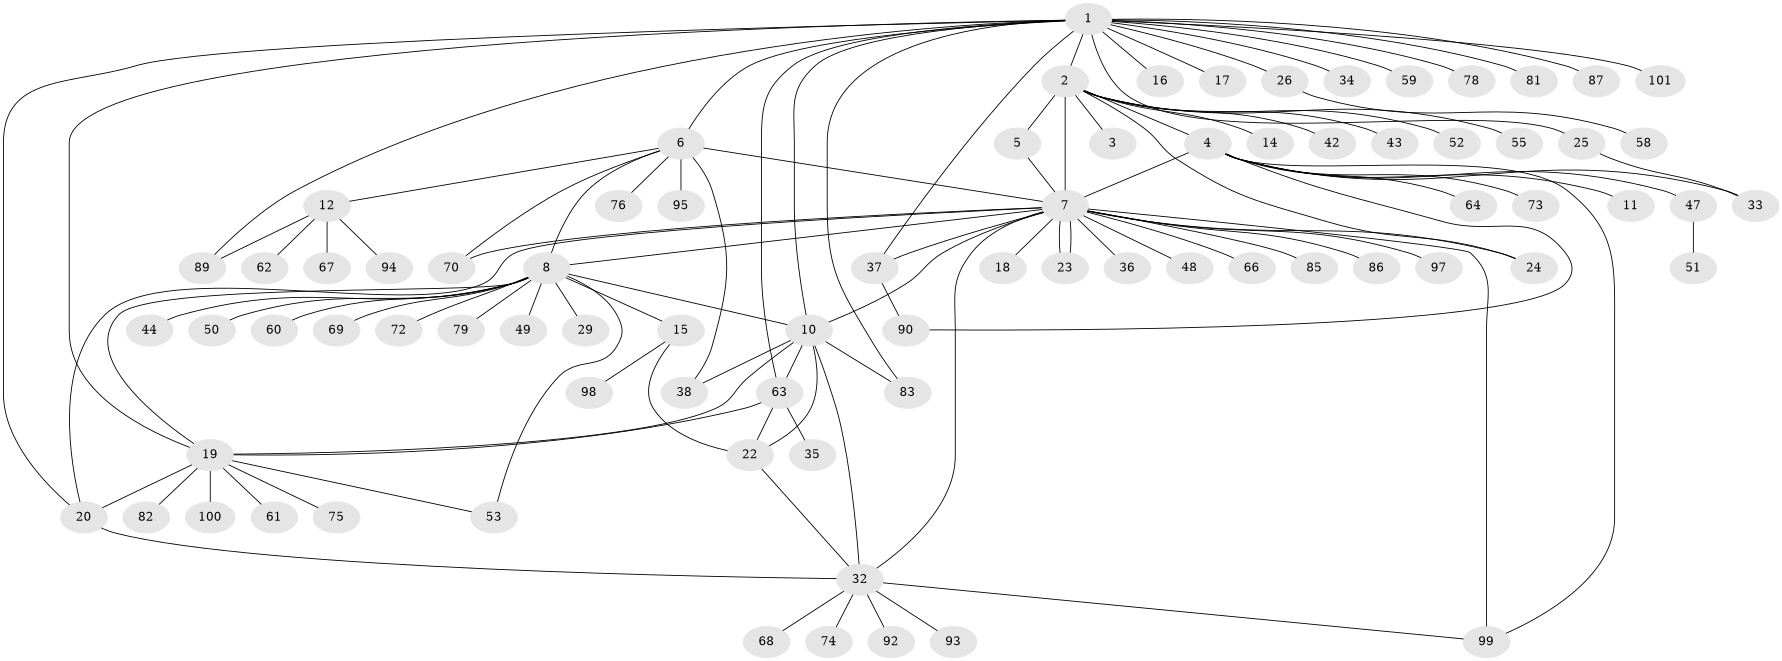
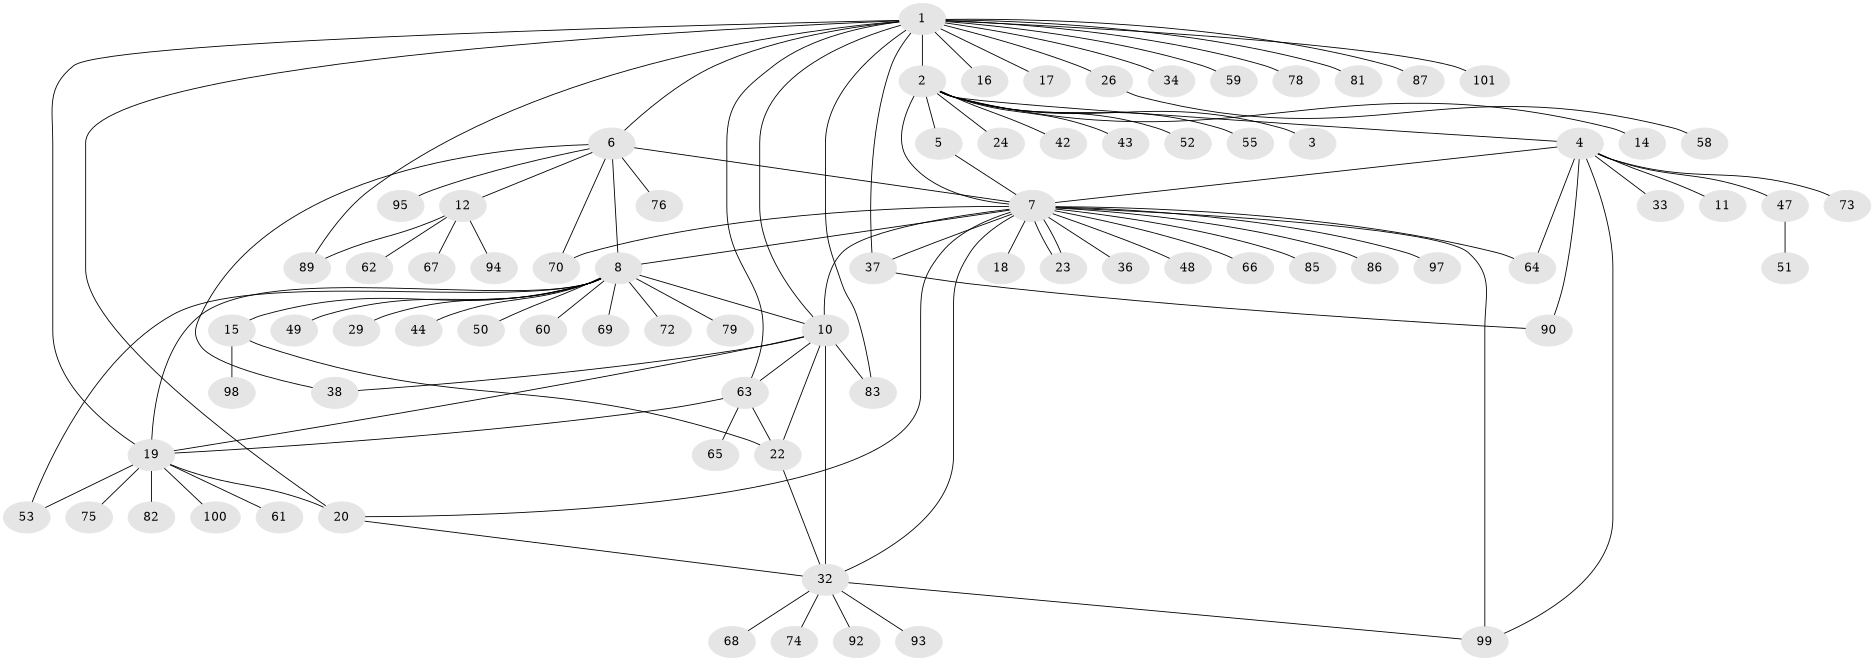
(1582, 144) -> none
(1302, 231) -> (1287, 218)
(812, 455) -> (716, 455)
